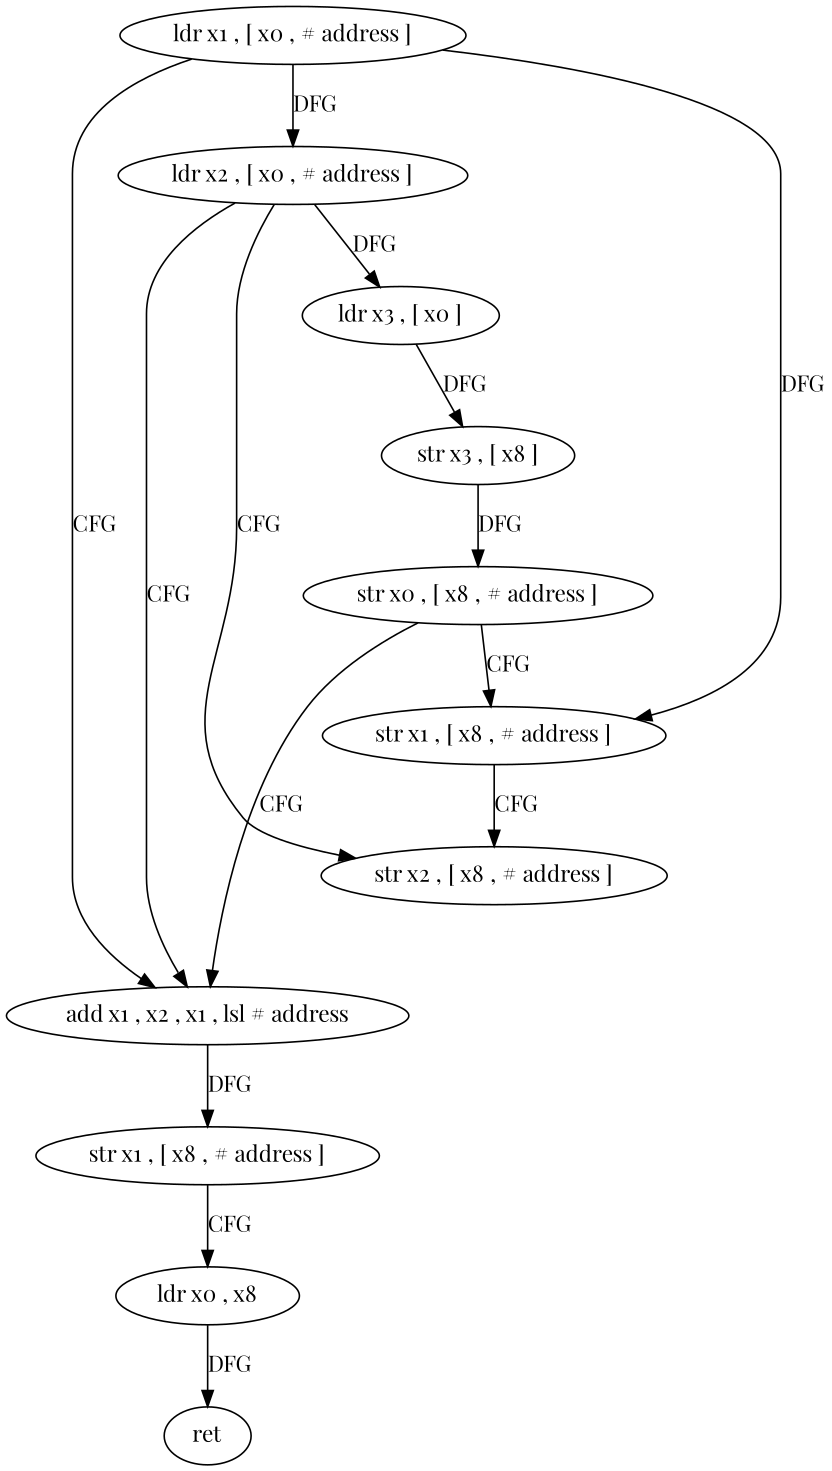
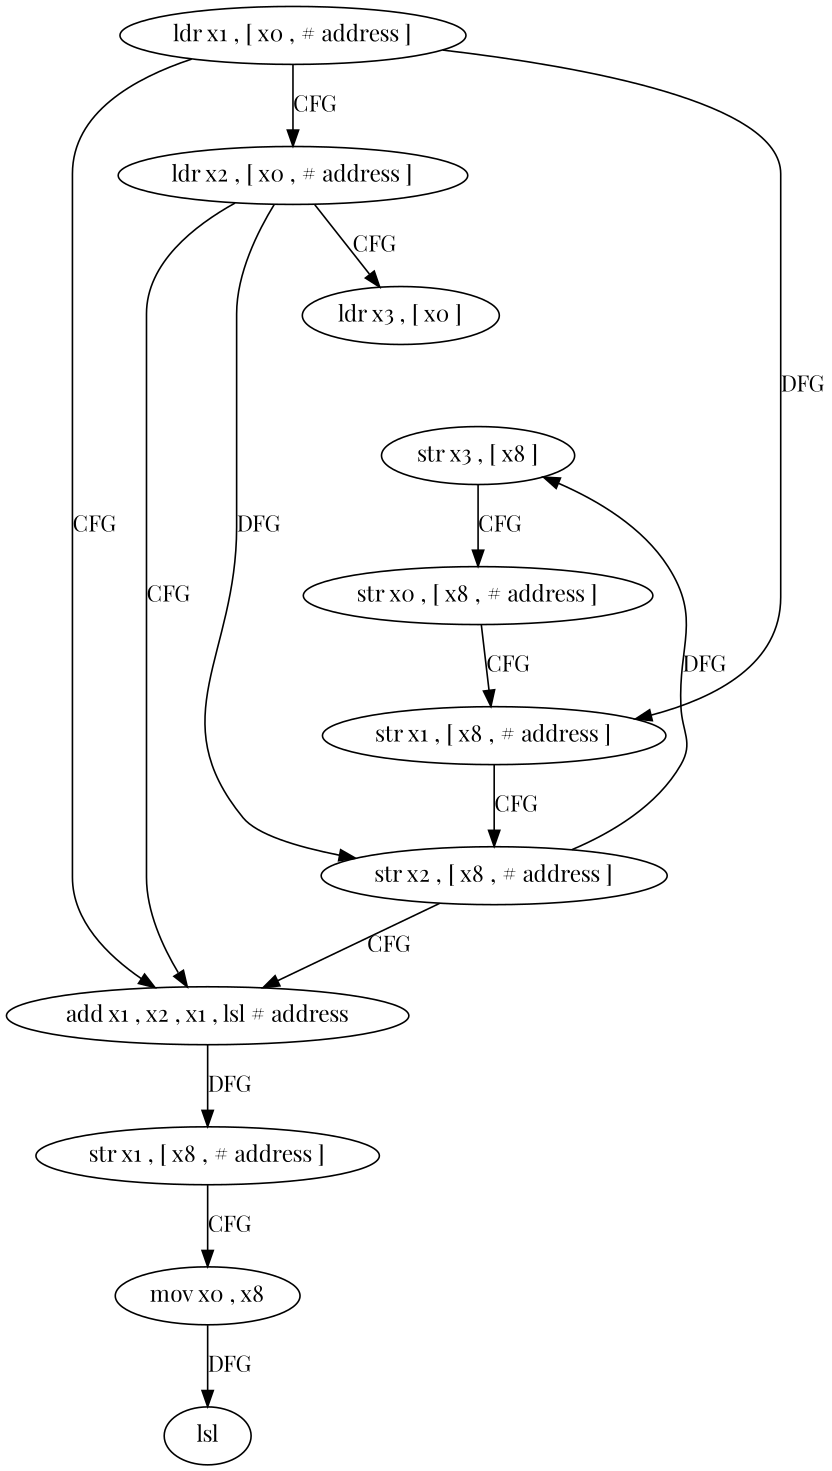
(316, 105) -> (316, 105)
(375, 245) -> (375, 245)
(435, 378) -> (683, 665)
(259, 526) -> (259, 526)
(501, 526) -> (501, 526)
(270, 768) -> (359, 942)
(208, 1296) -> (208, 1296)
(208, 1436) -> (208, 1436)
